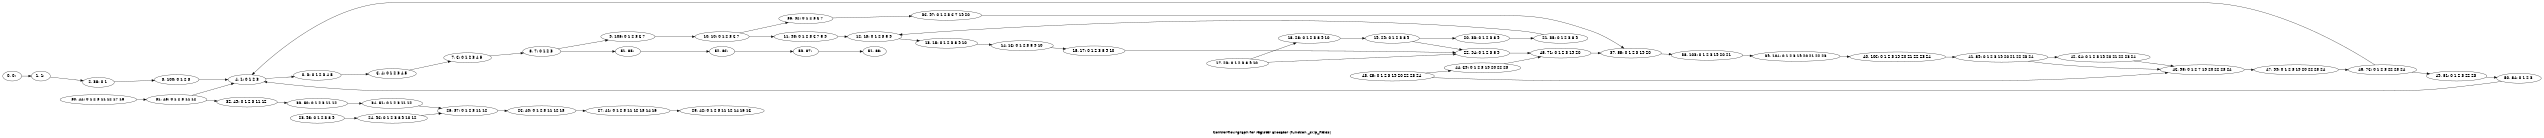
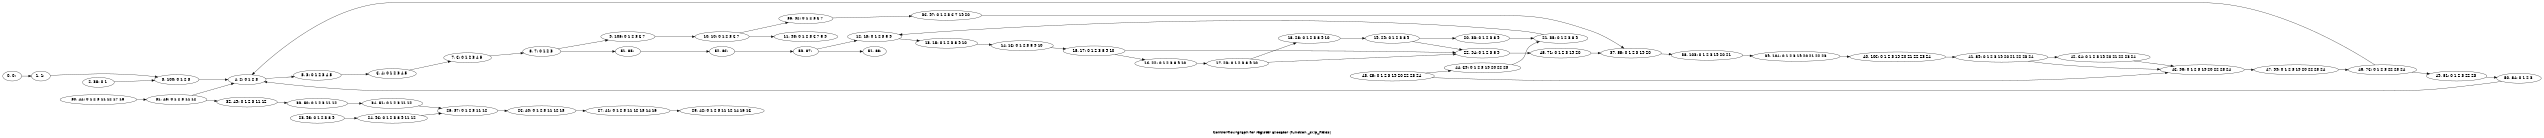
(841, 37) -> (836, 45)
(1521, 61) -> (1525, 55)
none -> (1166, 63)
(2202, 70) -> (2202, 70)
(317, 75) -> (317, 75)
(65, 79) -> (103, 74)
(247, 80) -> (247, 80)
(392, 118) -> (392, 118)
